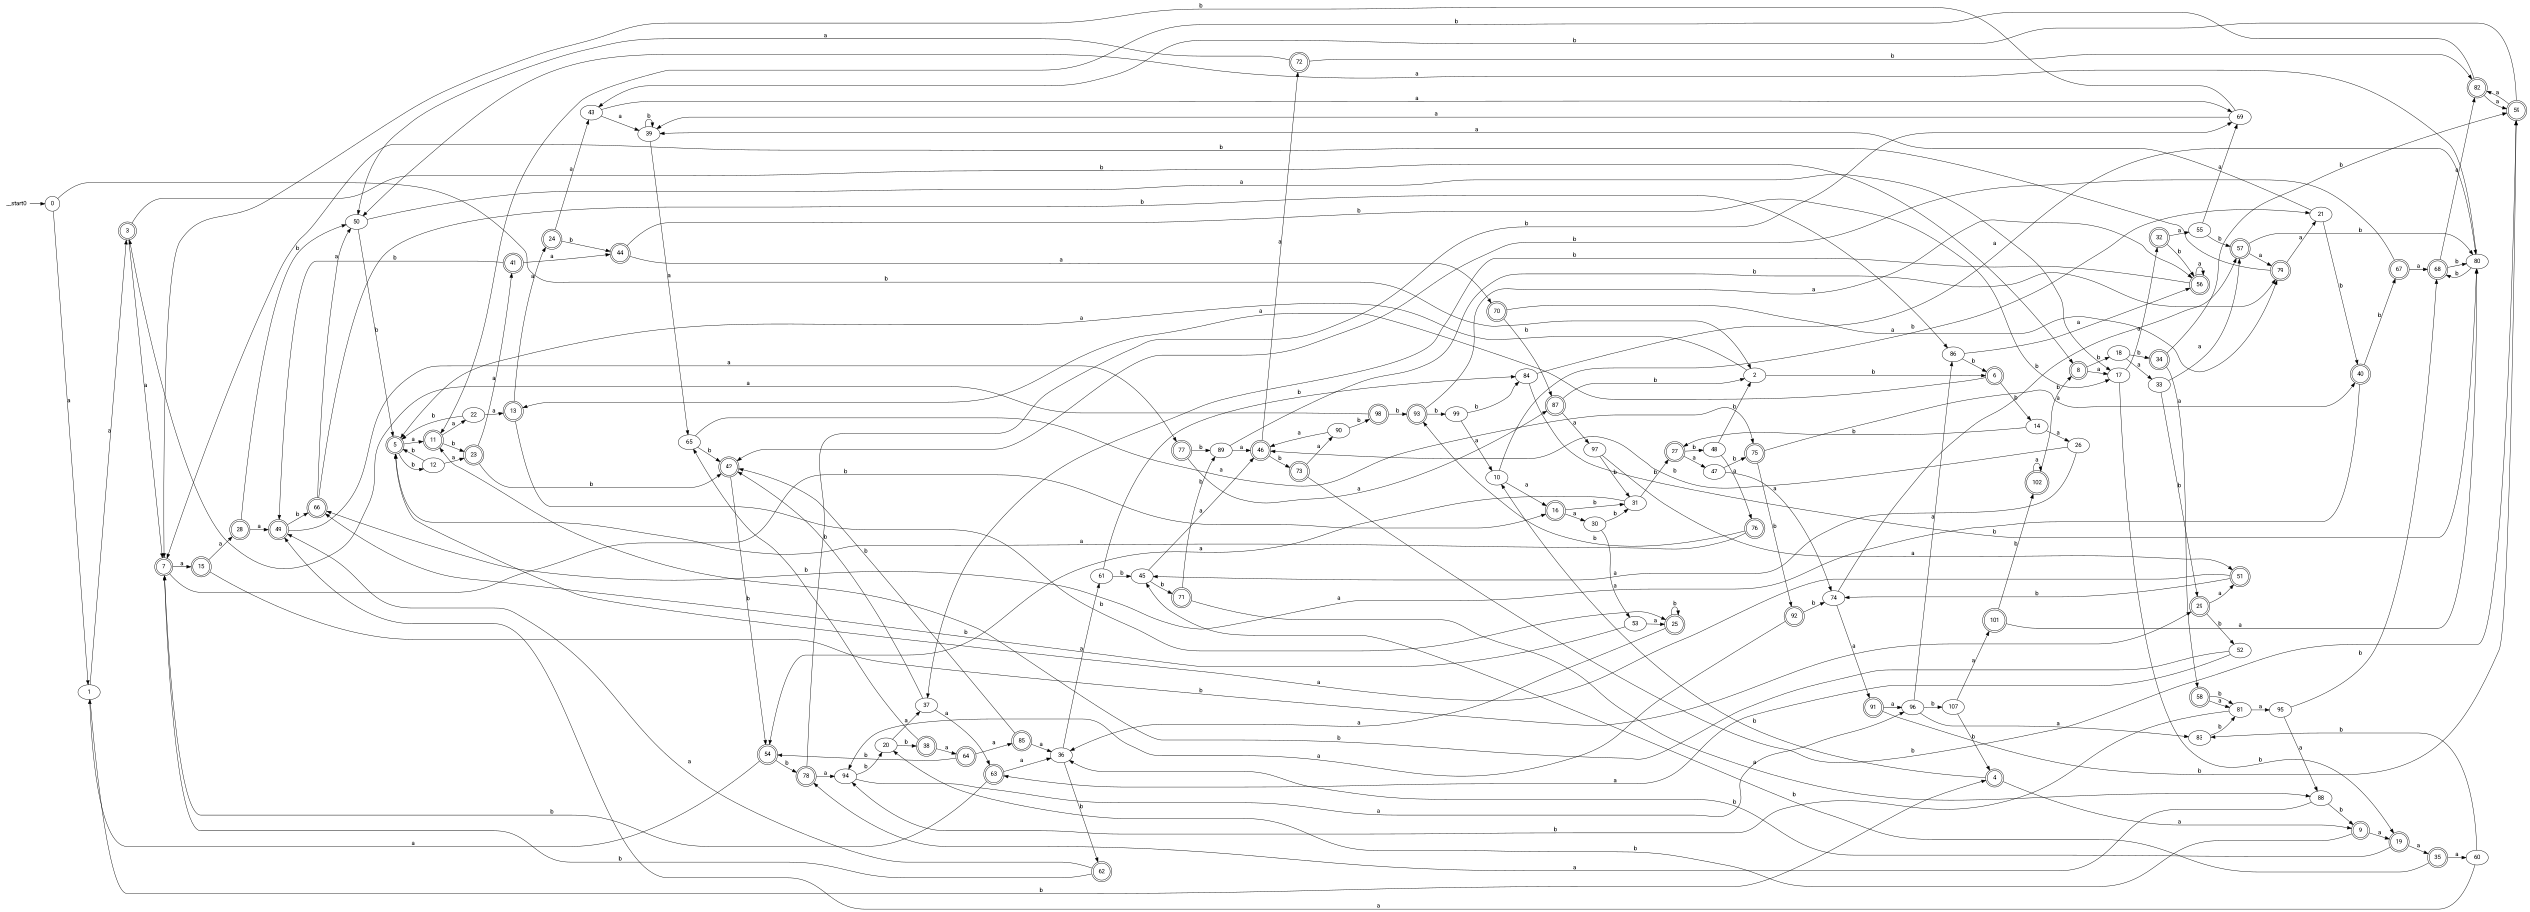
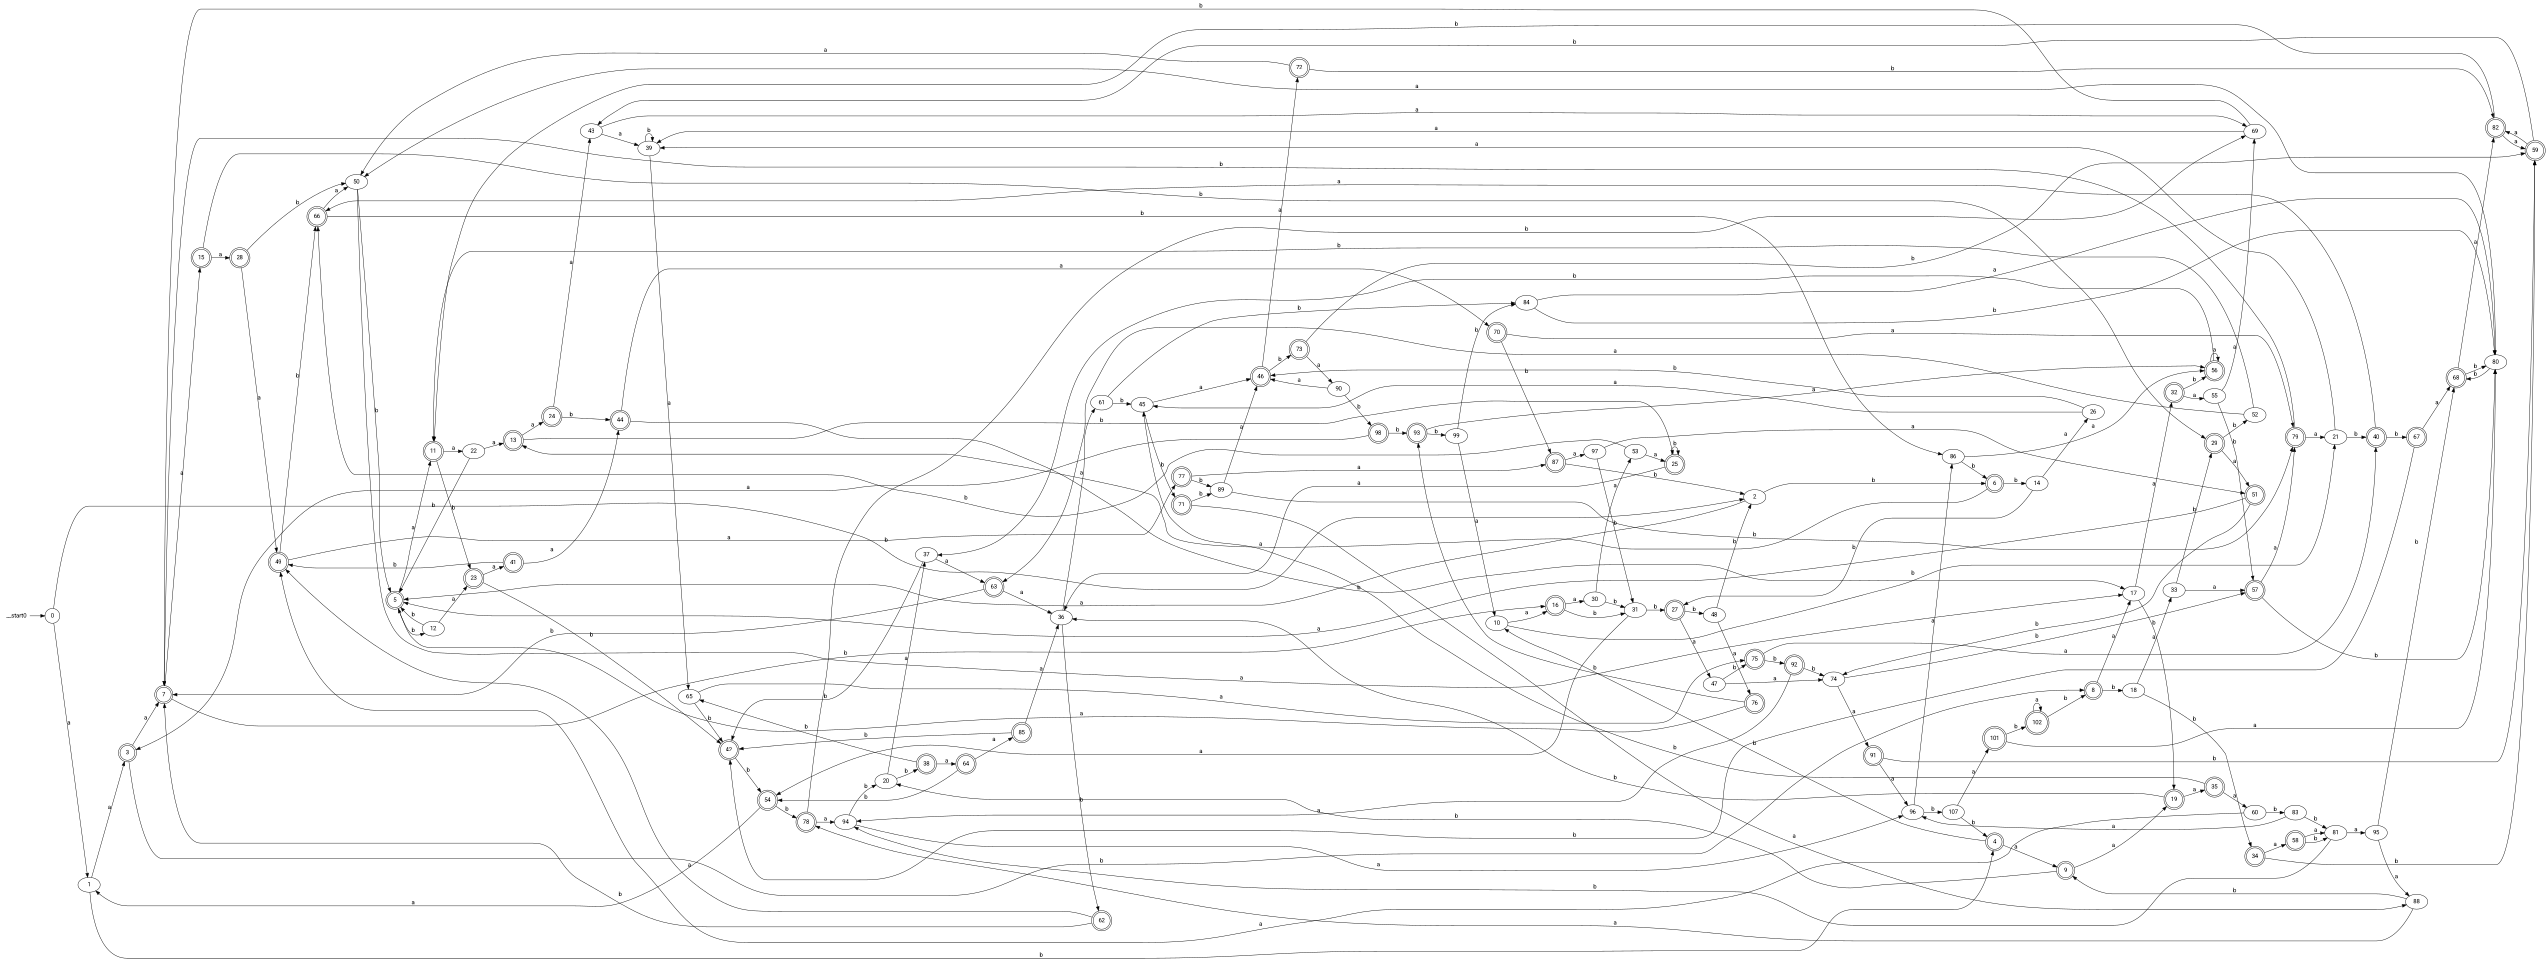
(2051, 727) -> (2106, 830)
